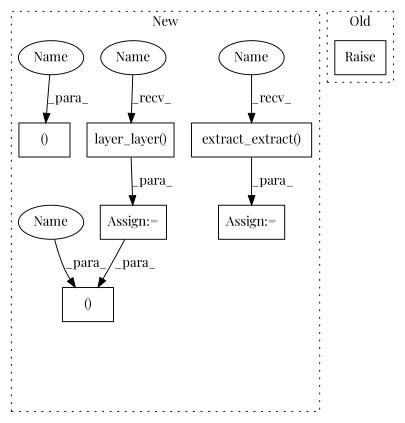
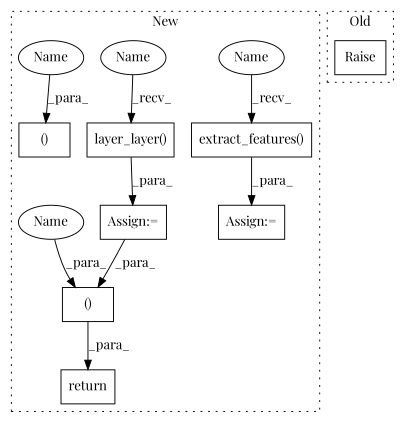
(252, 140) -> (252, 140)
none -> (88, 387)
